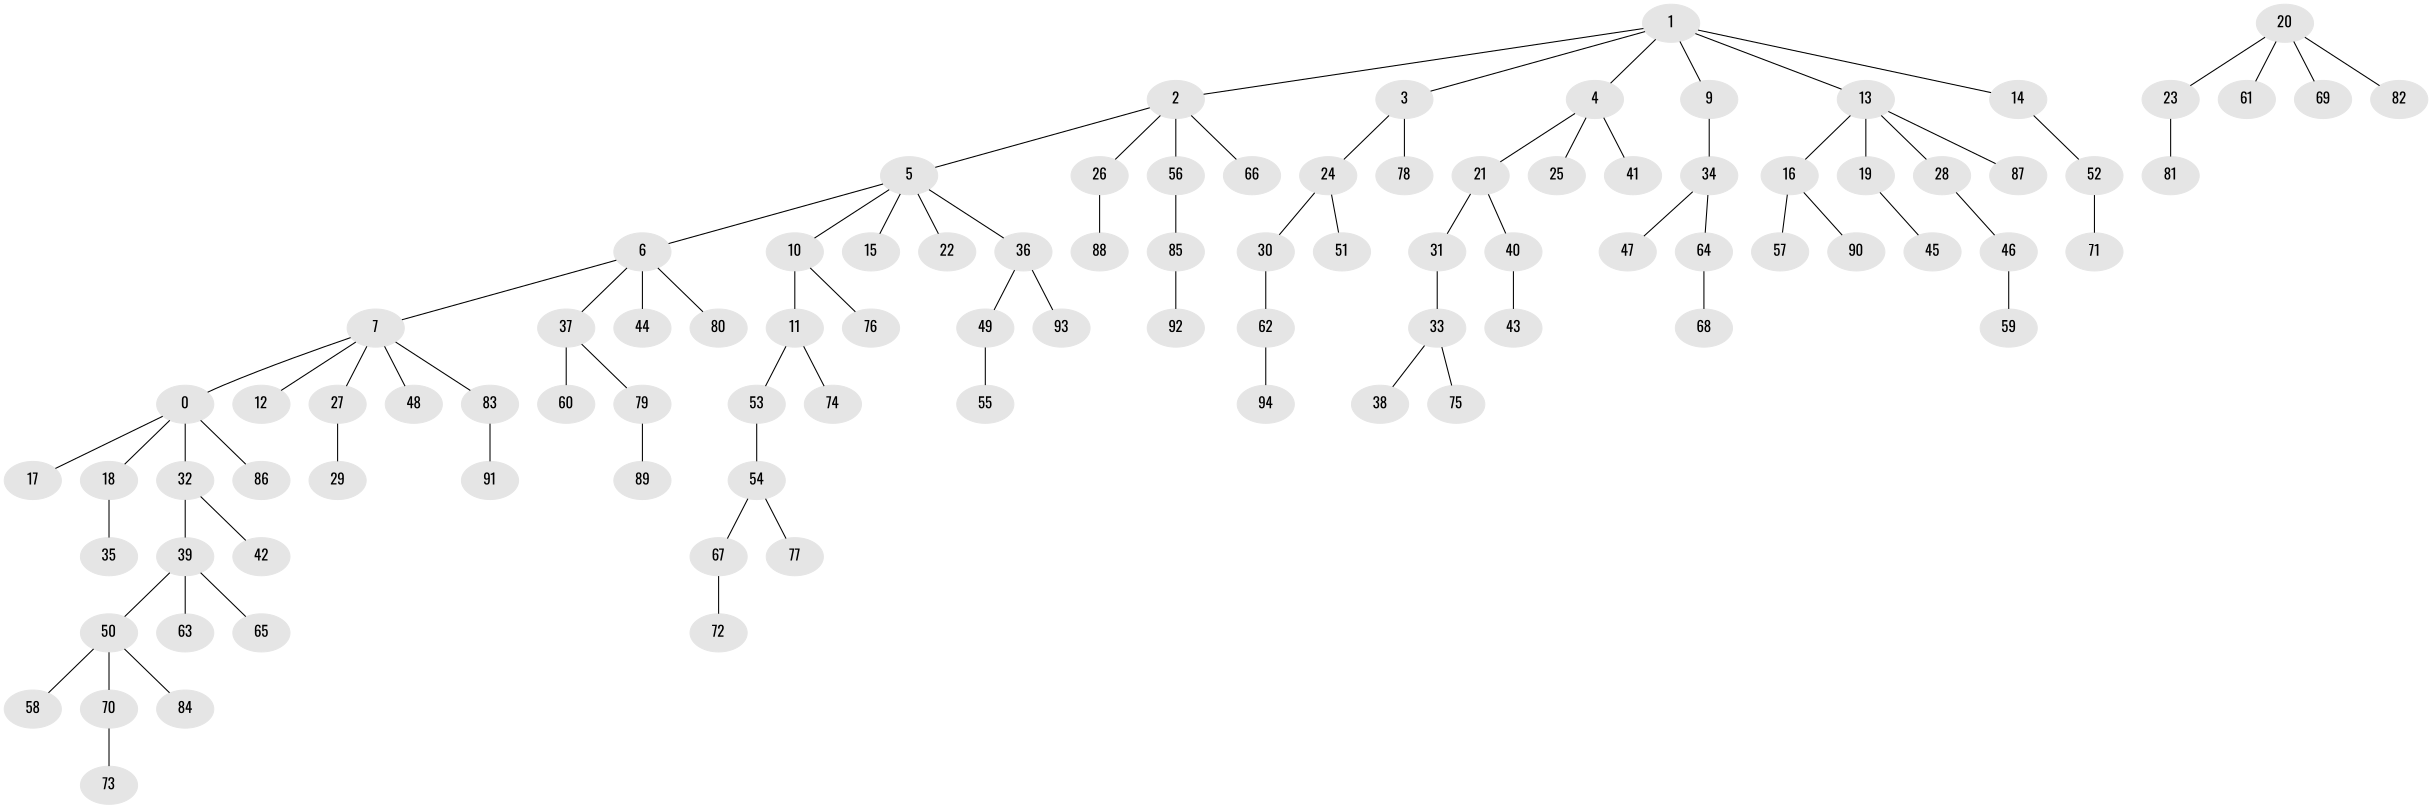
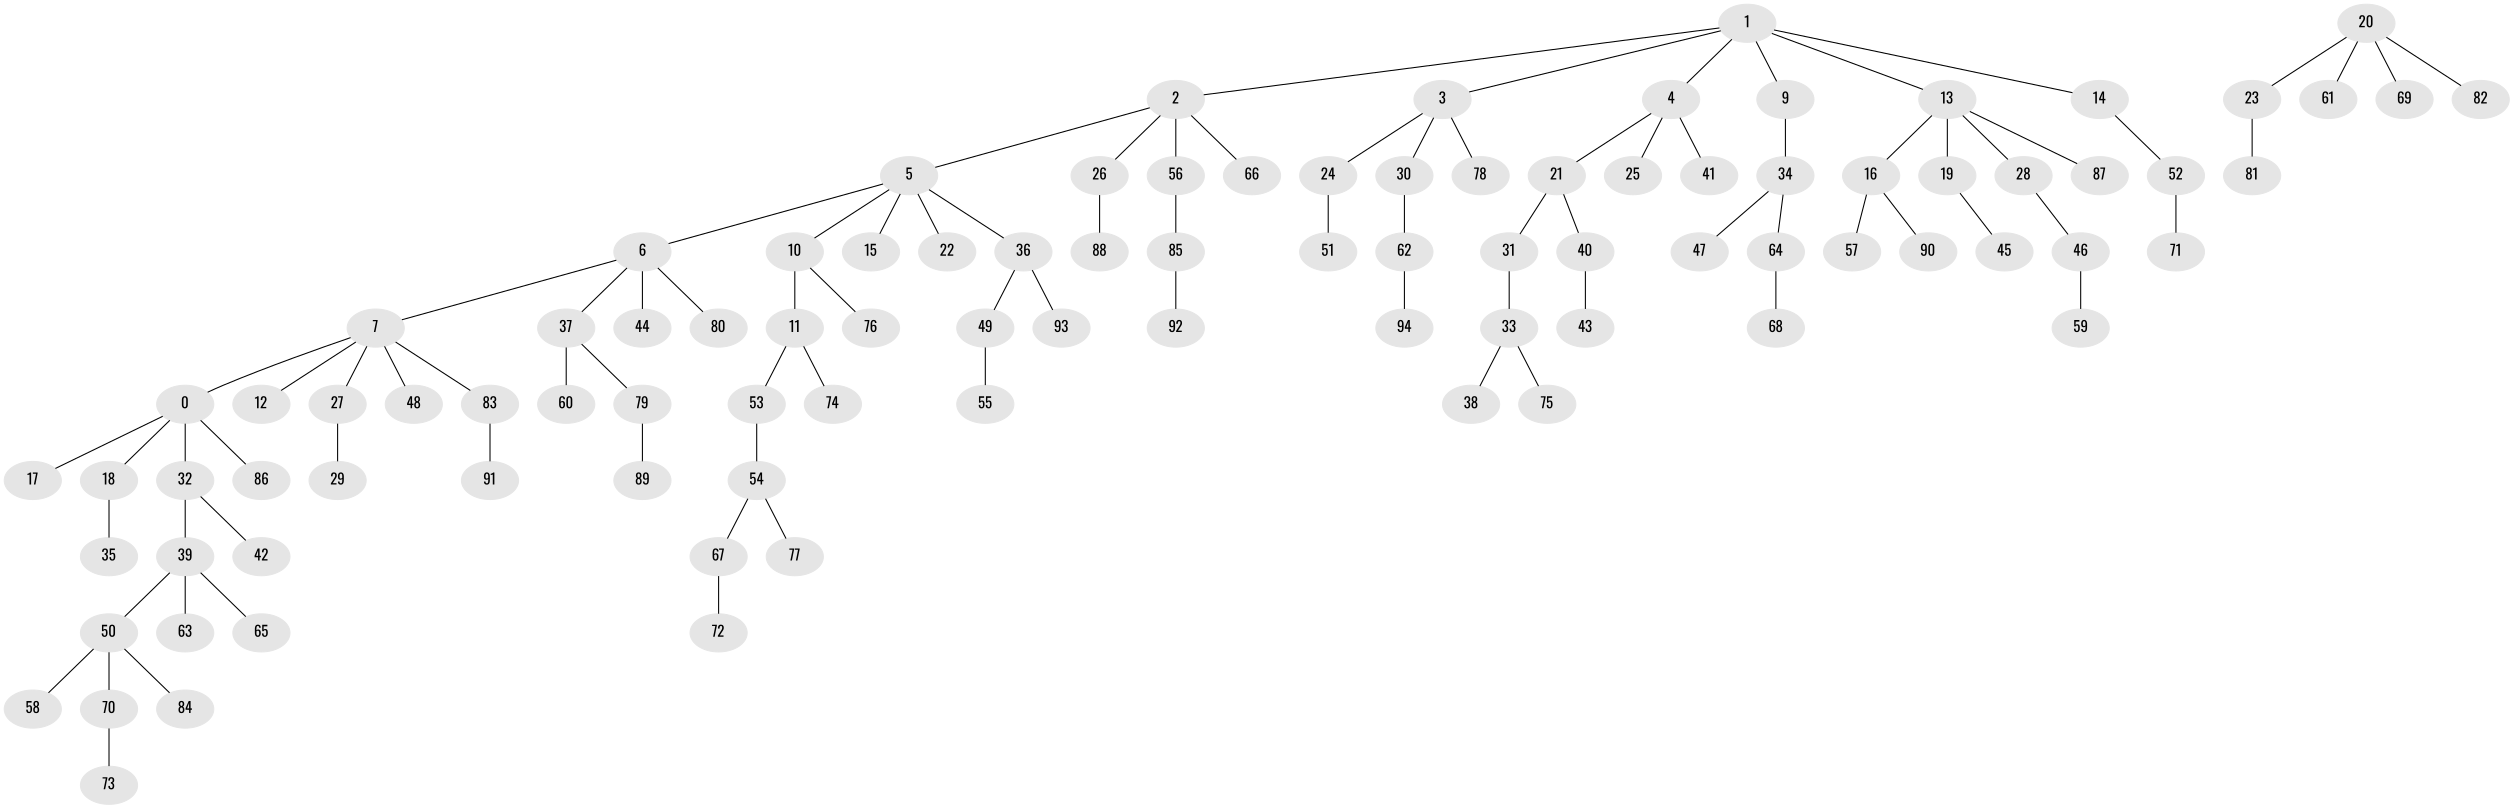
(1297, 214) -> (1423, 138)
